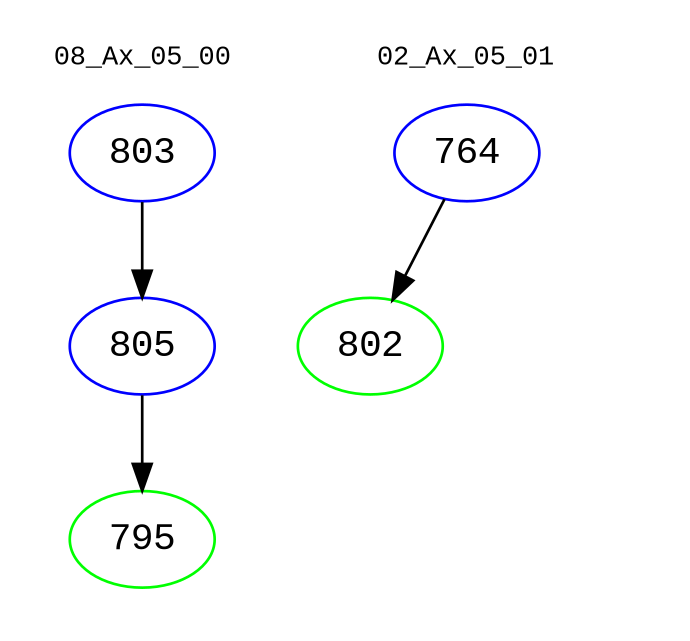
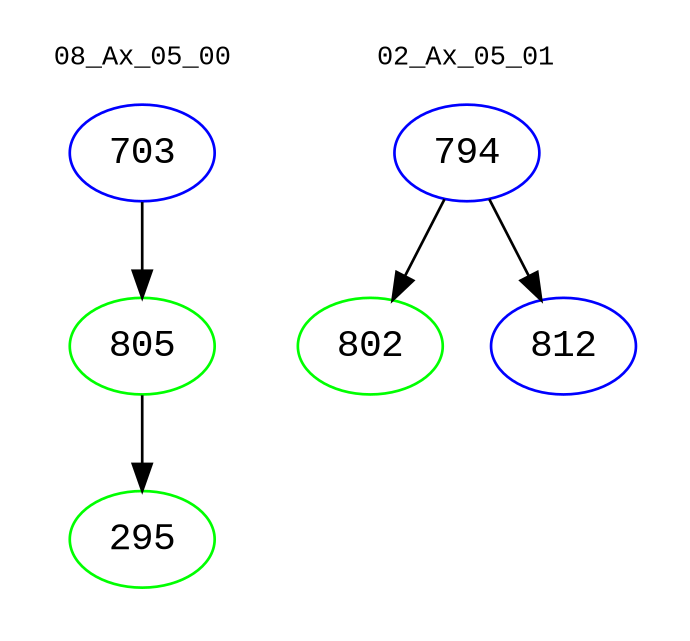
(142, 153) -> (142, 153)
(467, 153) -> (467, 153)
(142, 346) -> (142, 346)
none -> (564, 346)
(142, 539) -> (142, 539)
